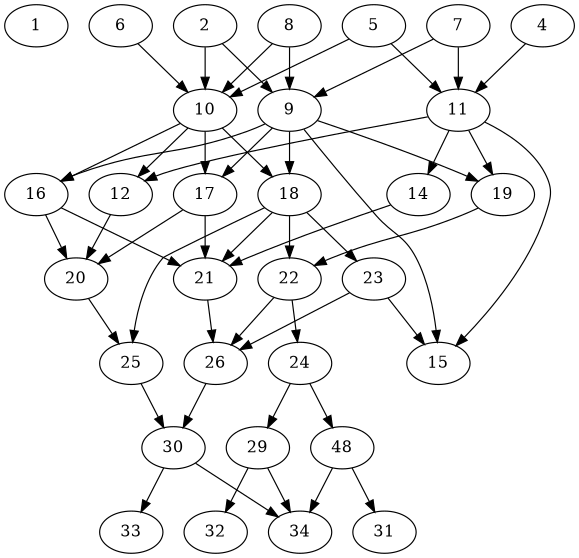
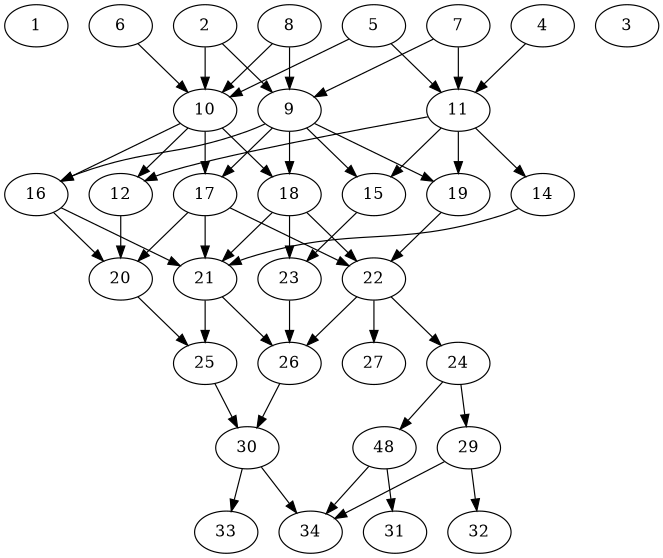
none -> (627, 26)
none -> (281, 233)
(178, 250) -> (205, 315)
(403, 317) -> (337, 232)
none -> (374, 363)
